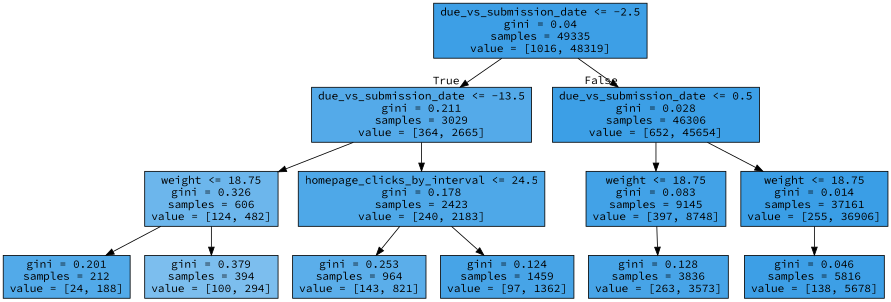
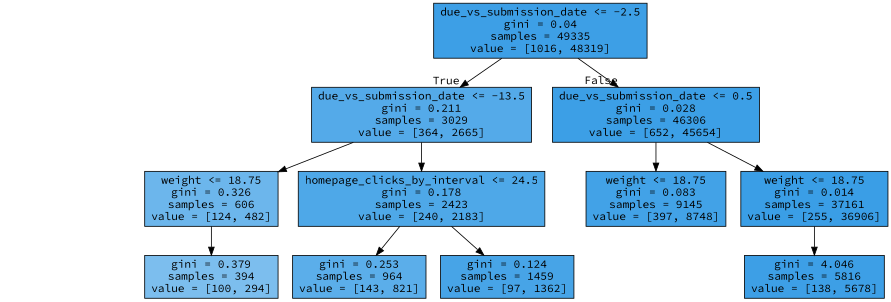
(67, 277) -> none
(658, 277) -> none
(814, 277) -> (814, 277)
